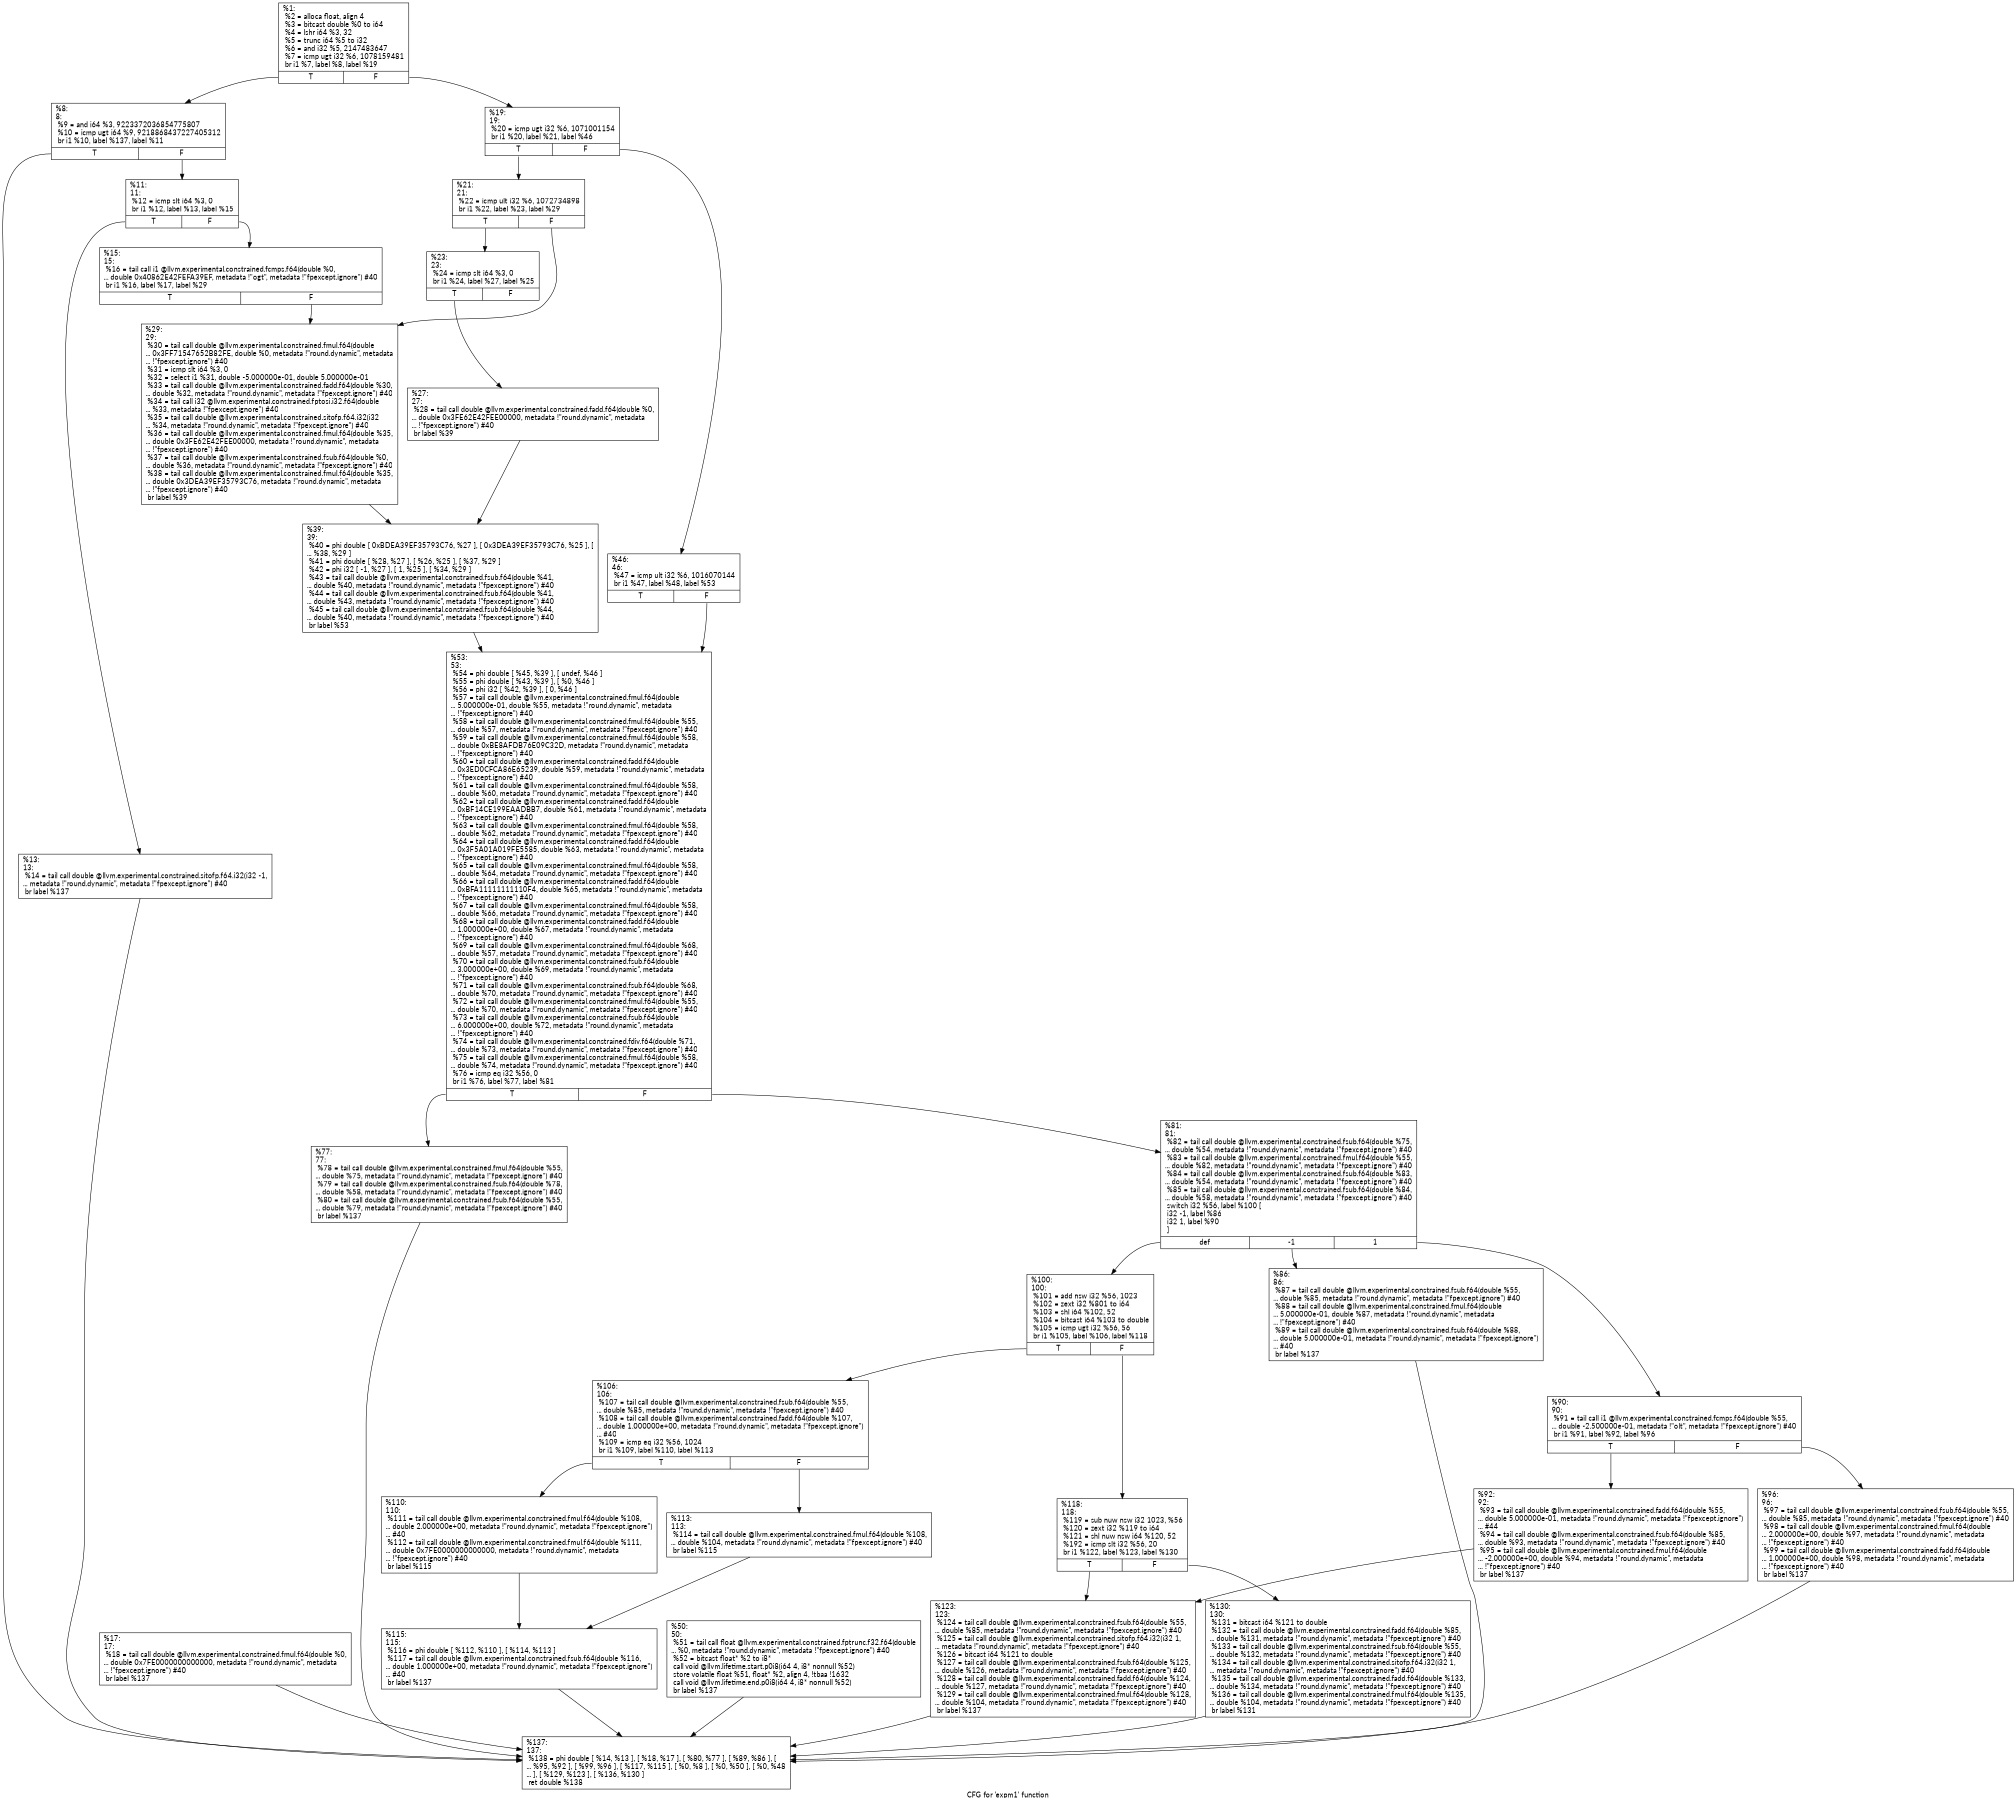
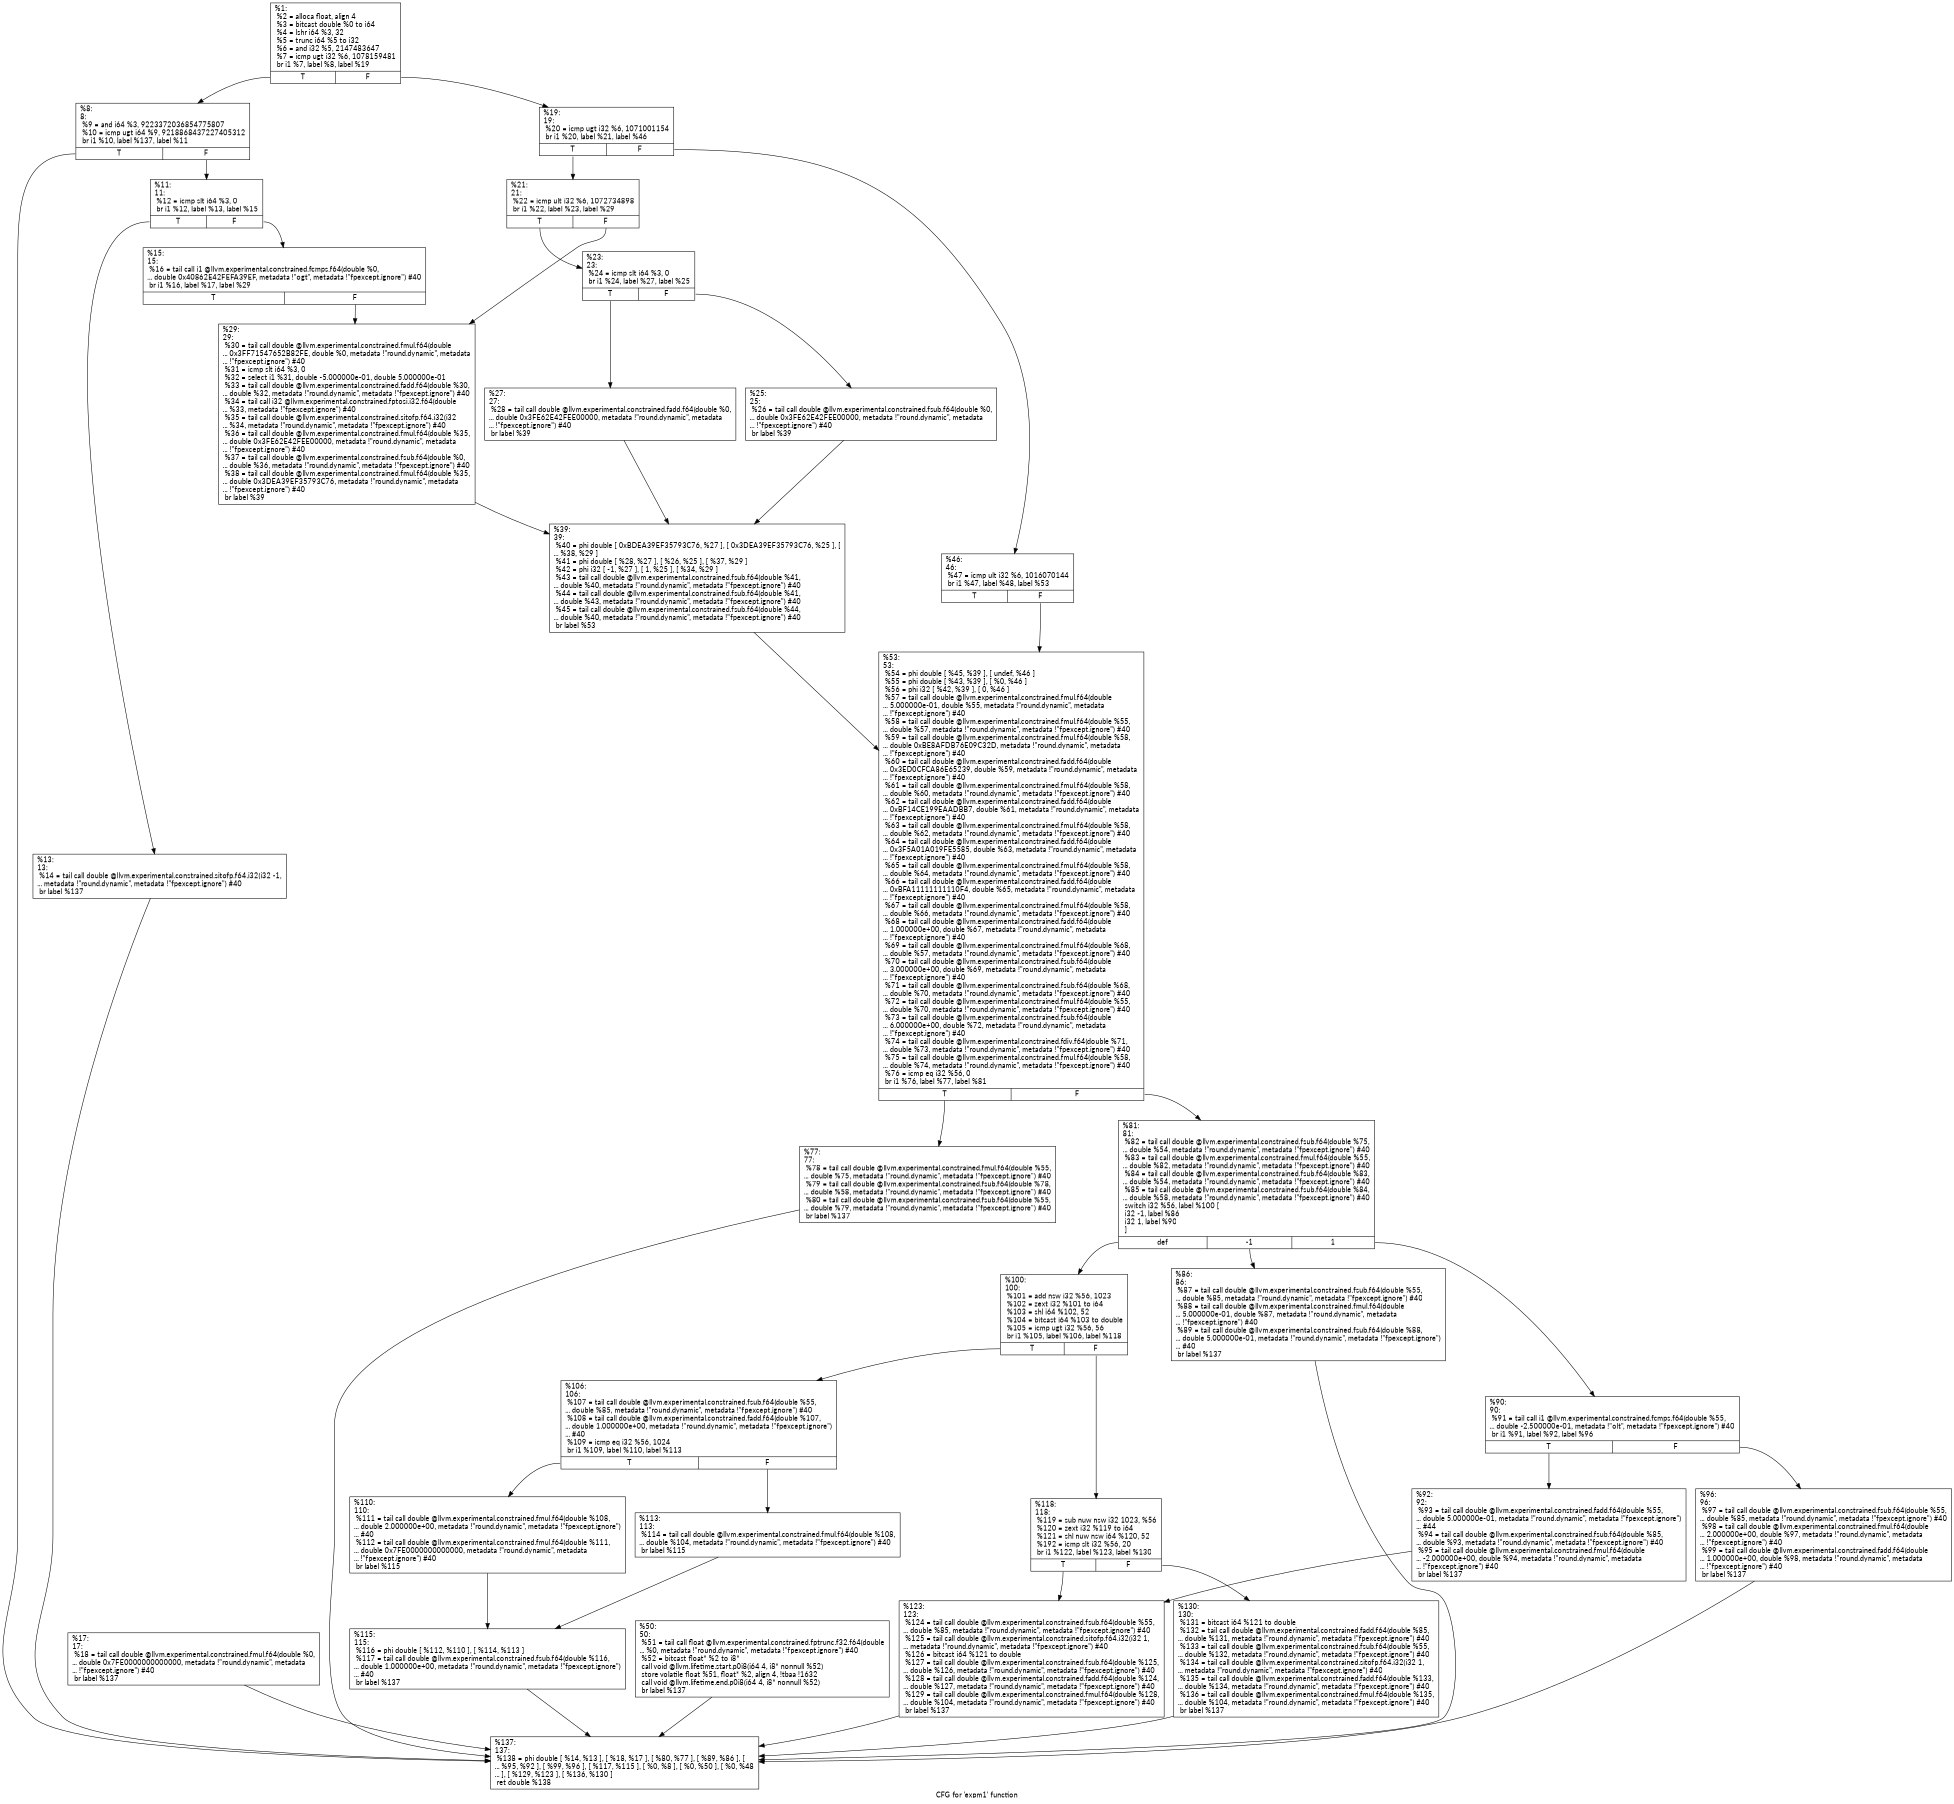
none -> (871, 414)
(1081, 1304) -> (1054, 1304)
(1233, 1711) -> (1201, 1711)
